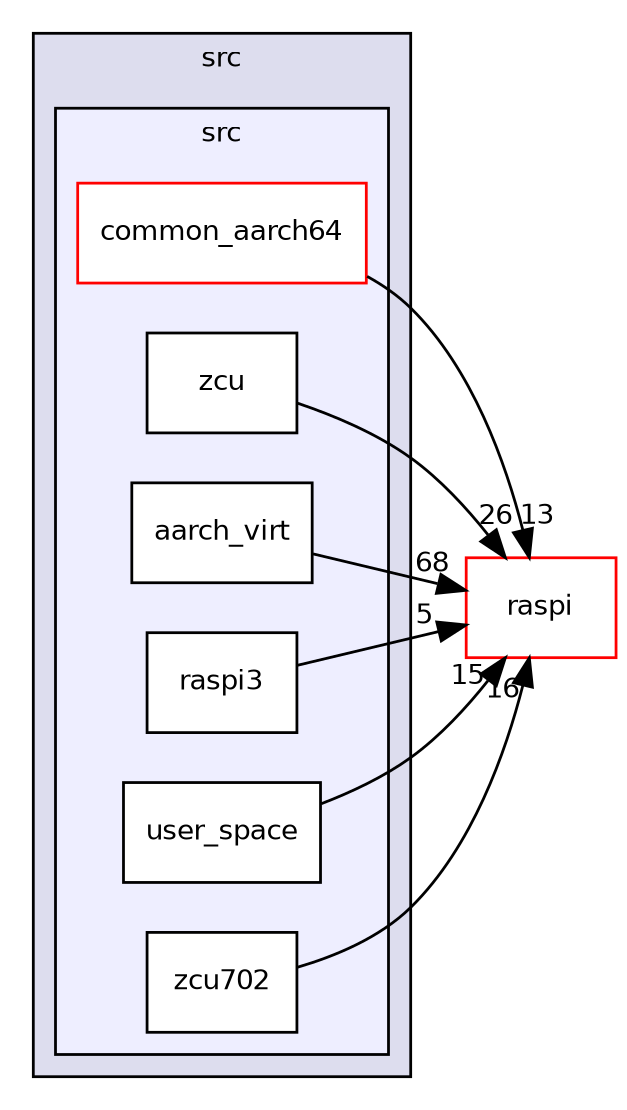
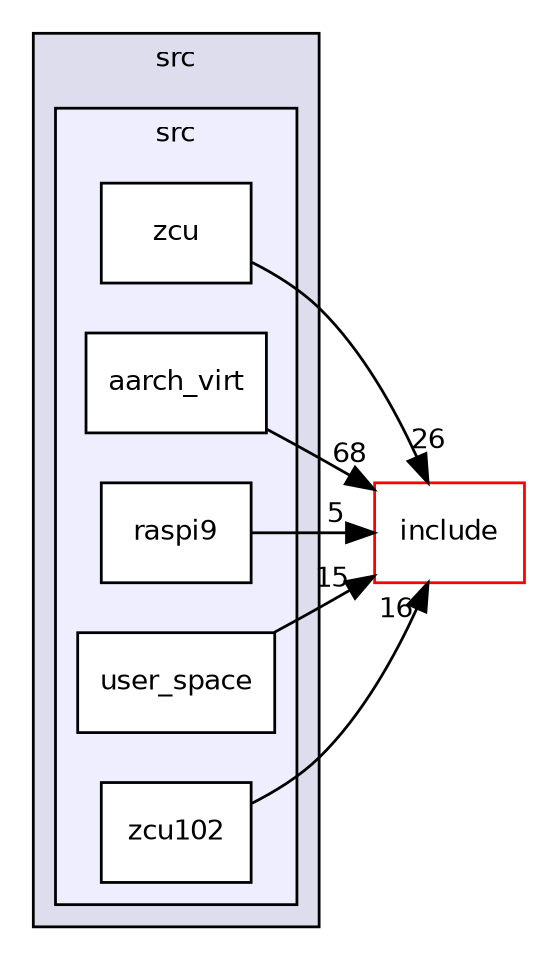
(222, 233) -> none
(541, 608) -> (450, 533)
(222, 683) -> (176, 533)
(222, 982) -> (176, 833)
